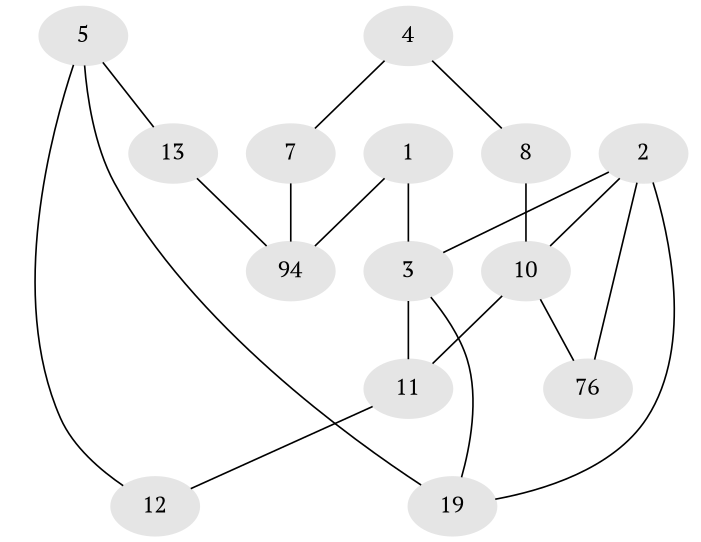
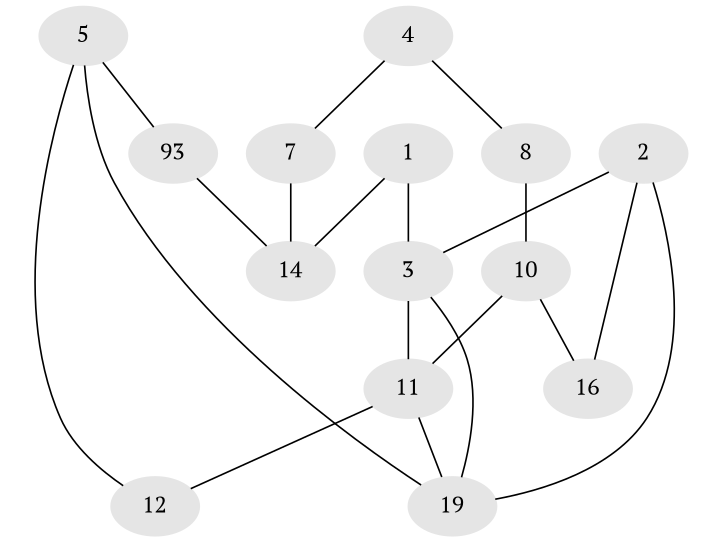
(173, 154) -> (173, 154)
(585, 212) -> none
(291, 271) -> (291, 271)
(588, 389) -> (588, 389)
none -> (430, 447)
